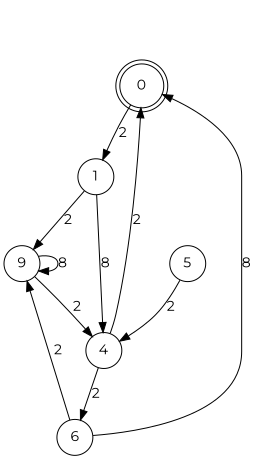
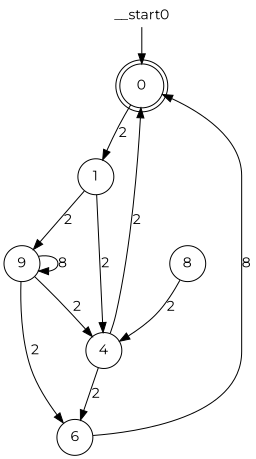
none -> (142, 15)
(106, 264) -> (106, 264)
(188, 264) -> (188, 264)
(50, 355) -> (26, 352)
